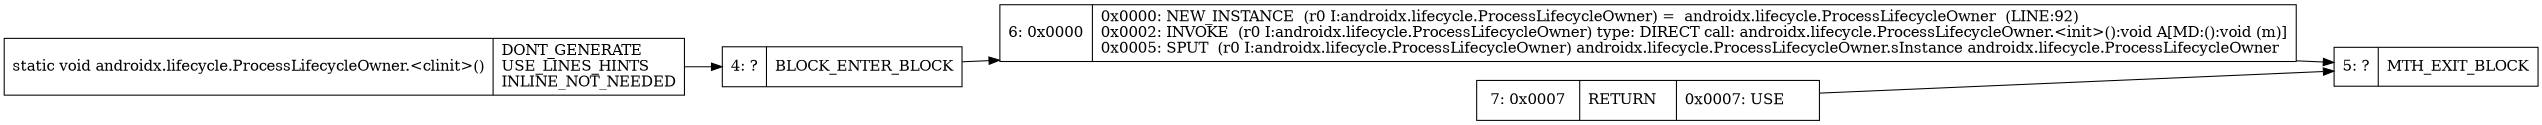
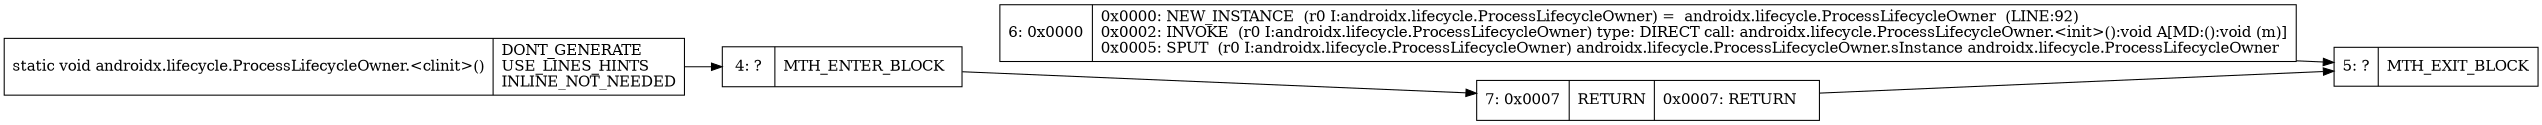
(976, 61) -> (1214, 82)
(864, 66) -> (864, 66)
(1742, 100) -> (1737, 100)
